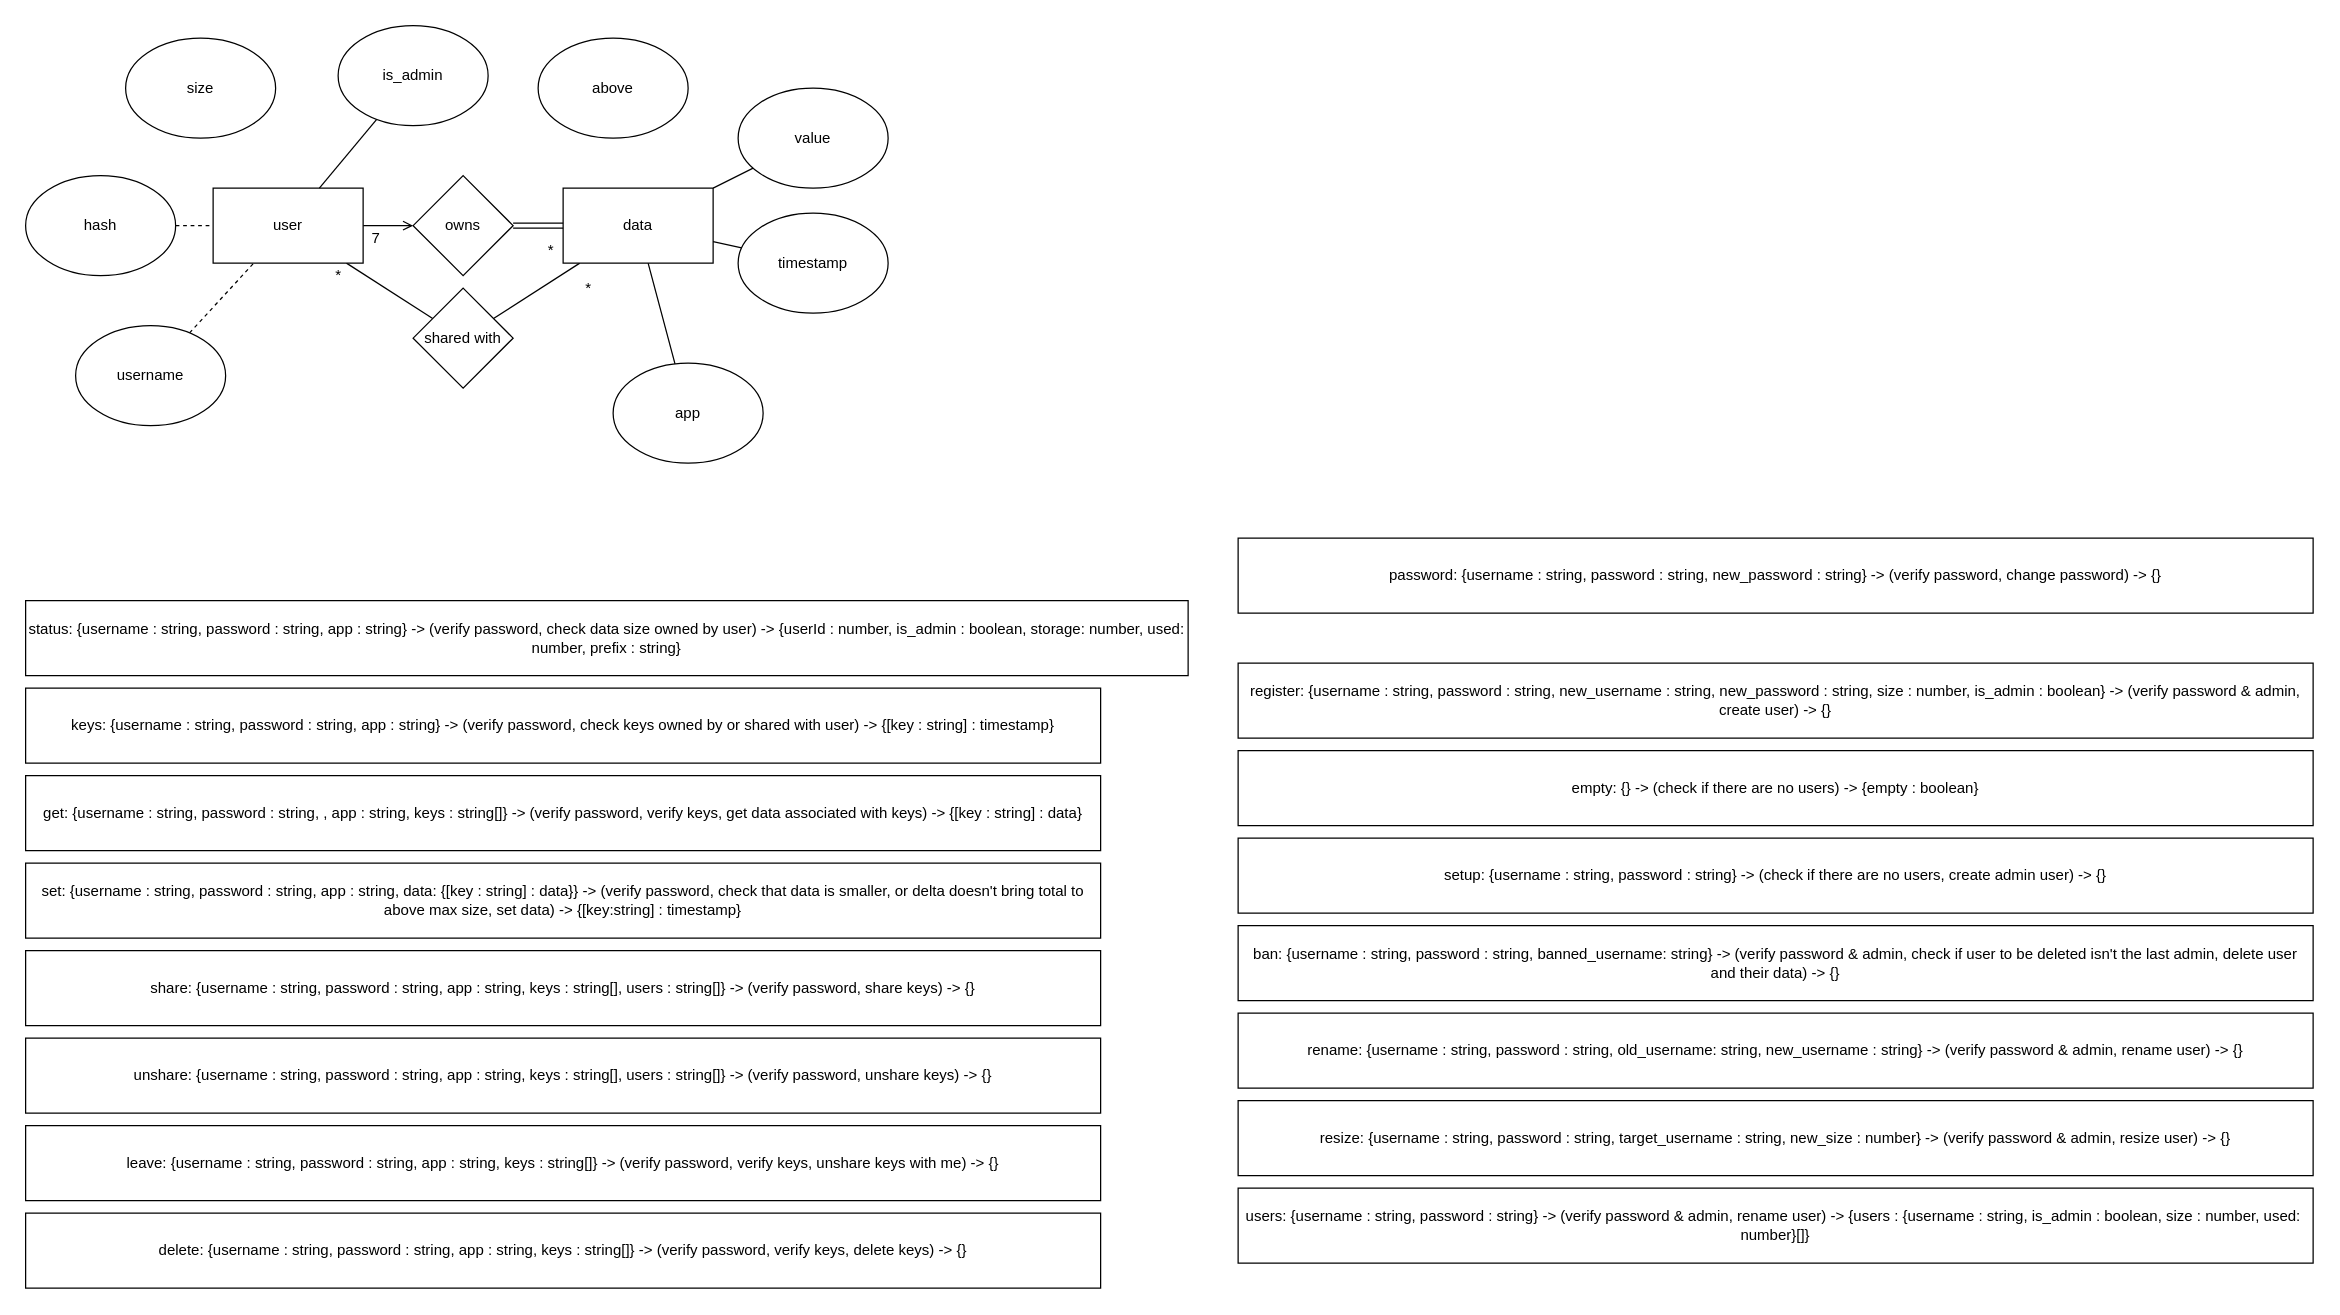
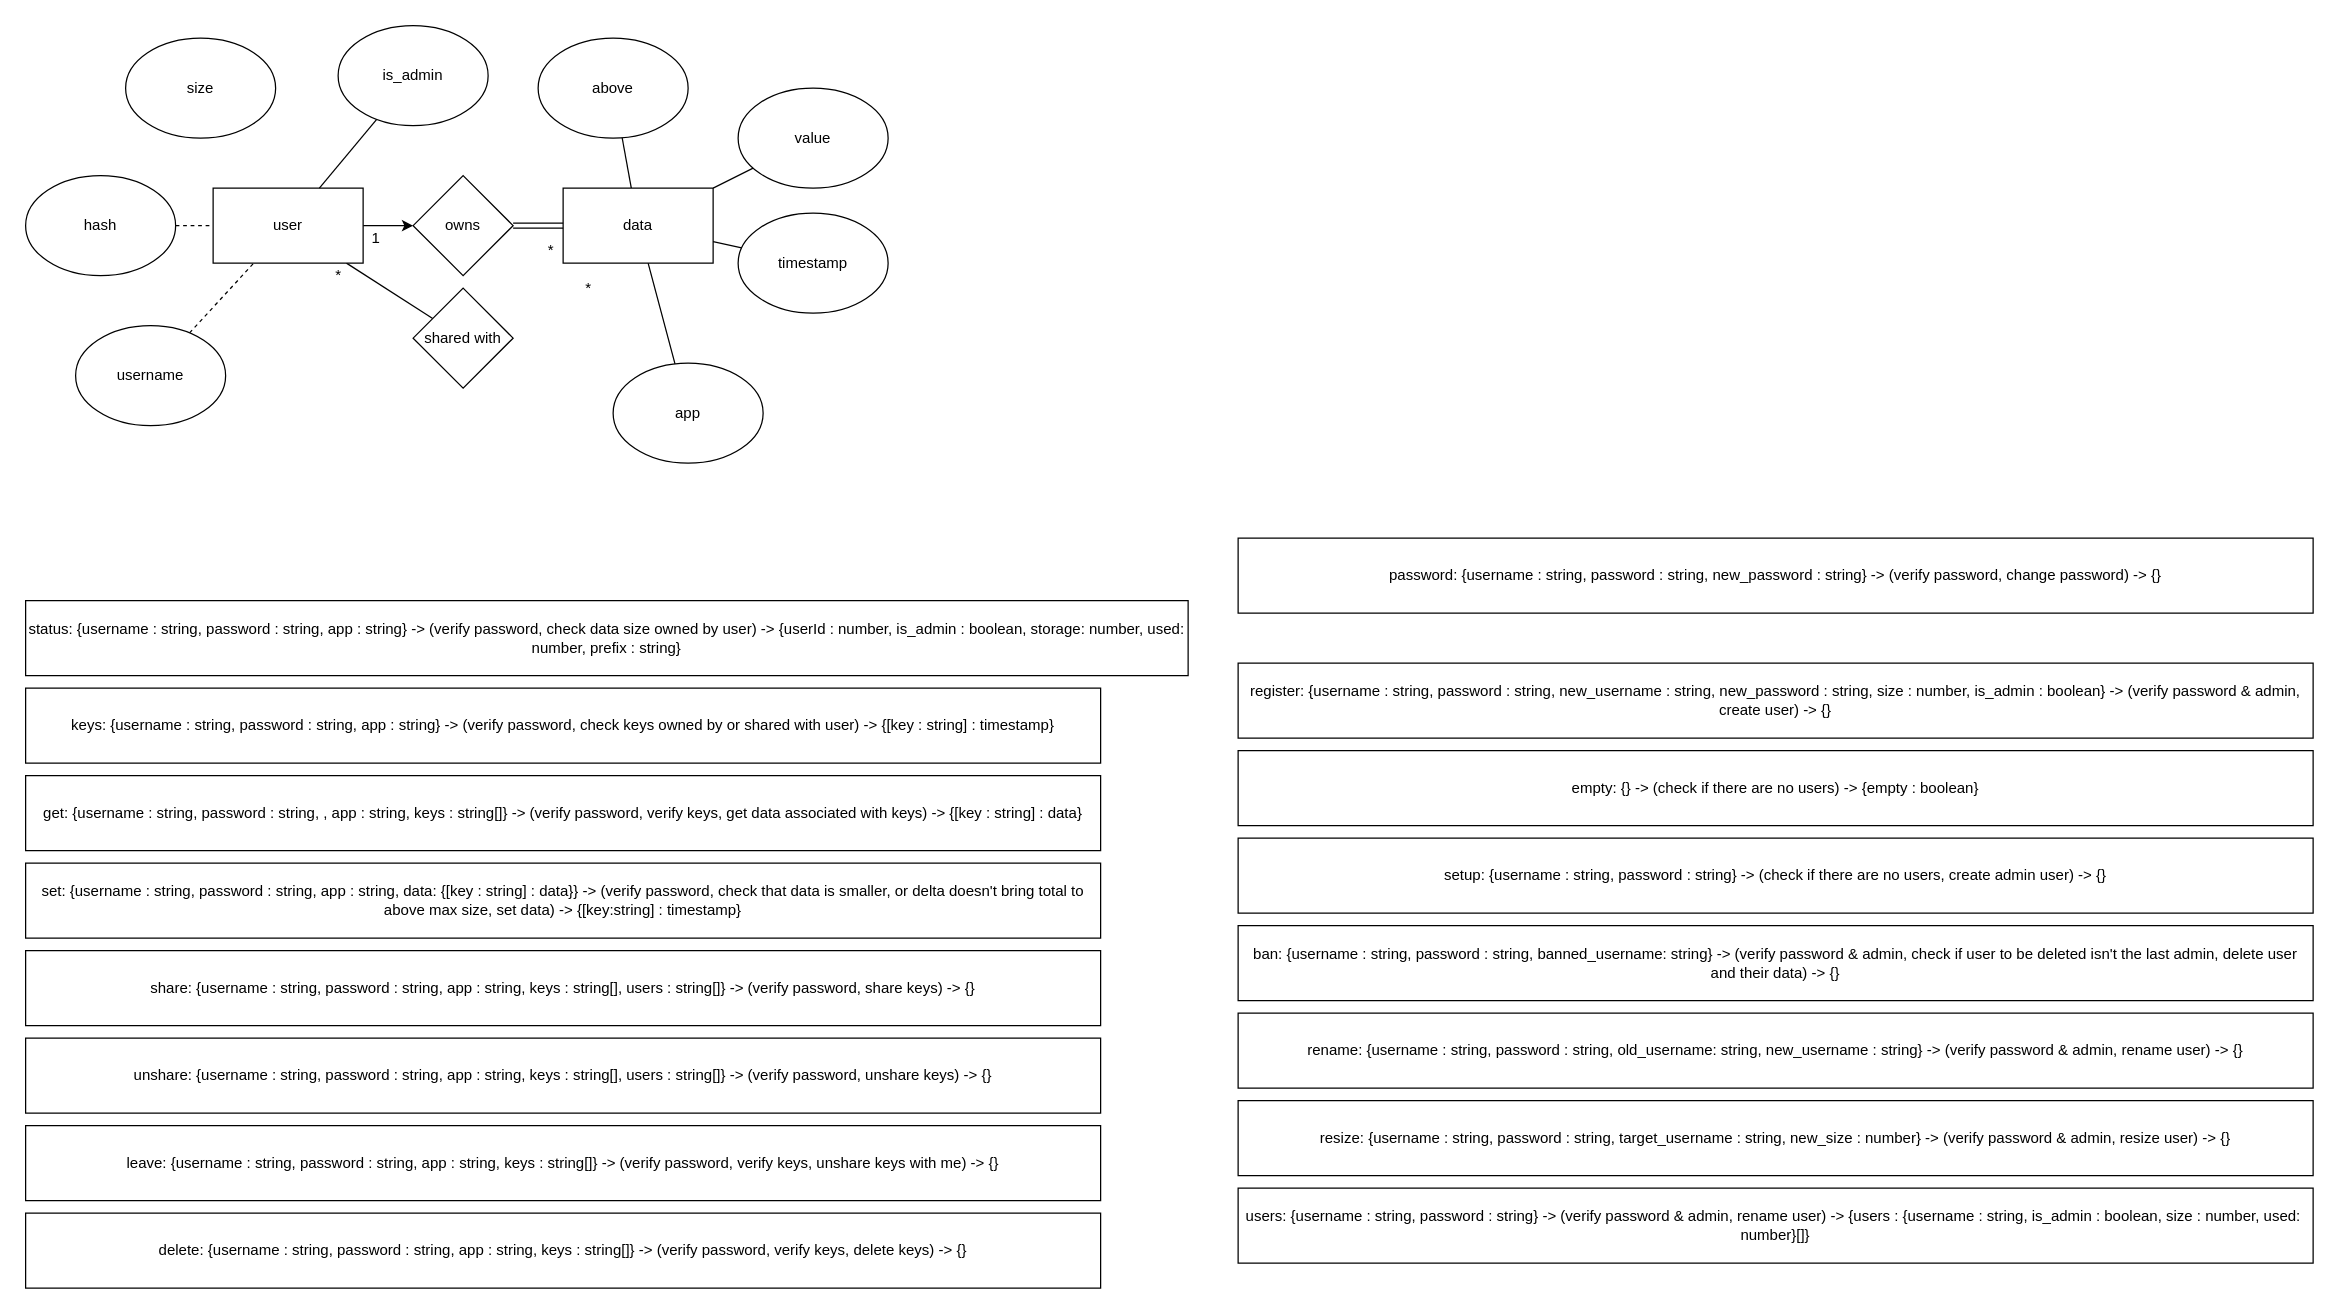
(405, 226) -> (403, 226)
(376, 238) -> (376, 238)
(537, 291) -> (627, 163)
